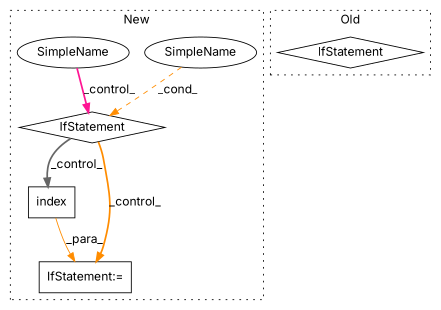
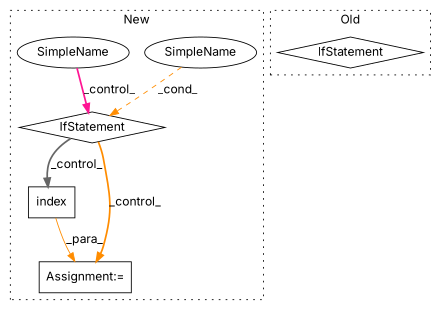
(85, 277) -> (85, 277)
